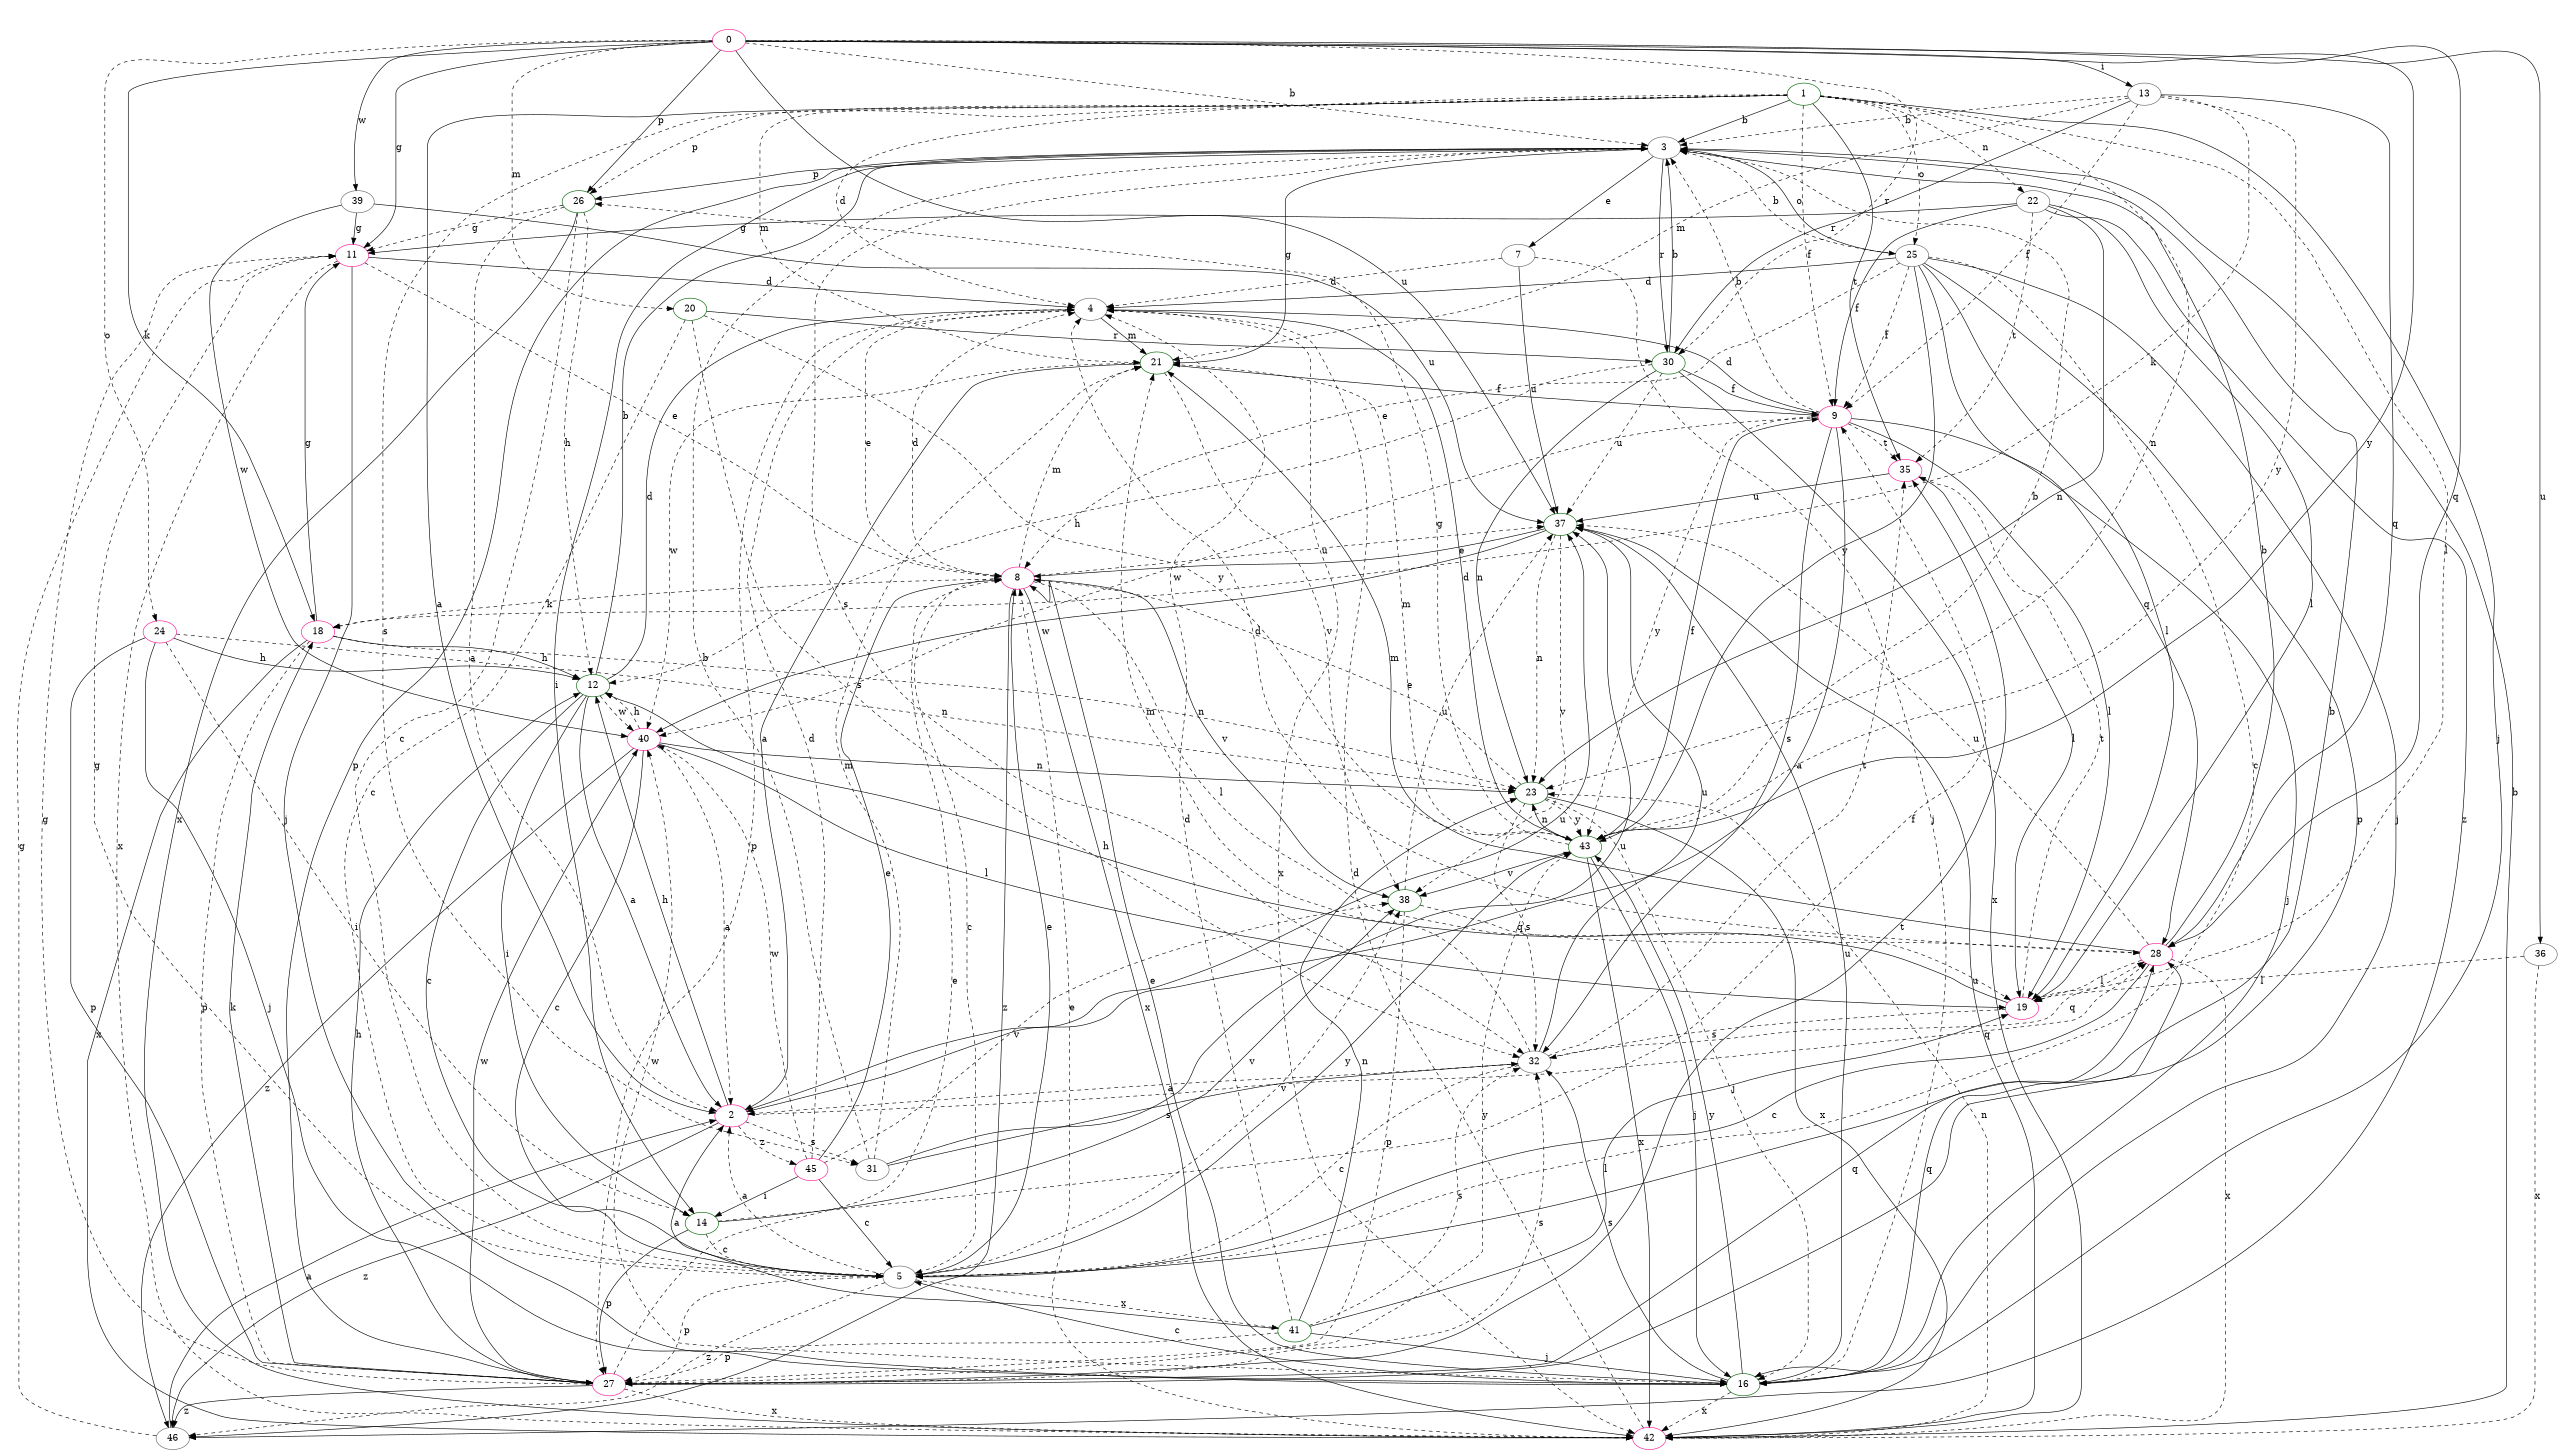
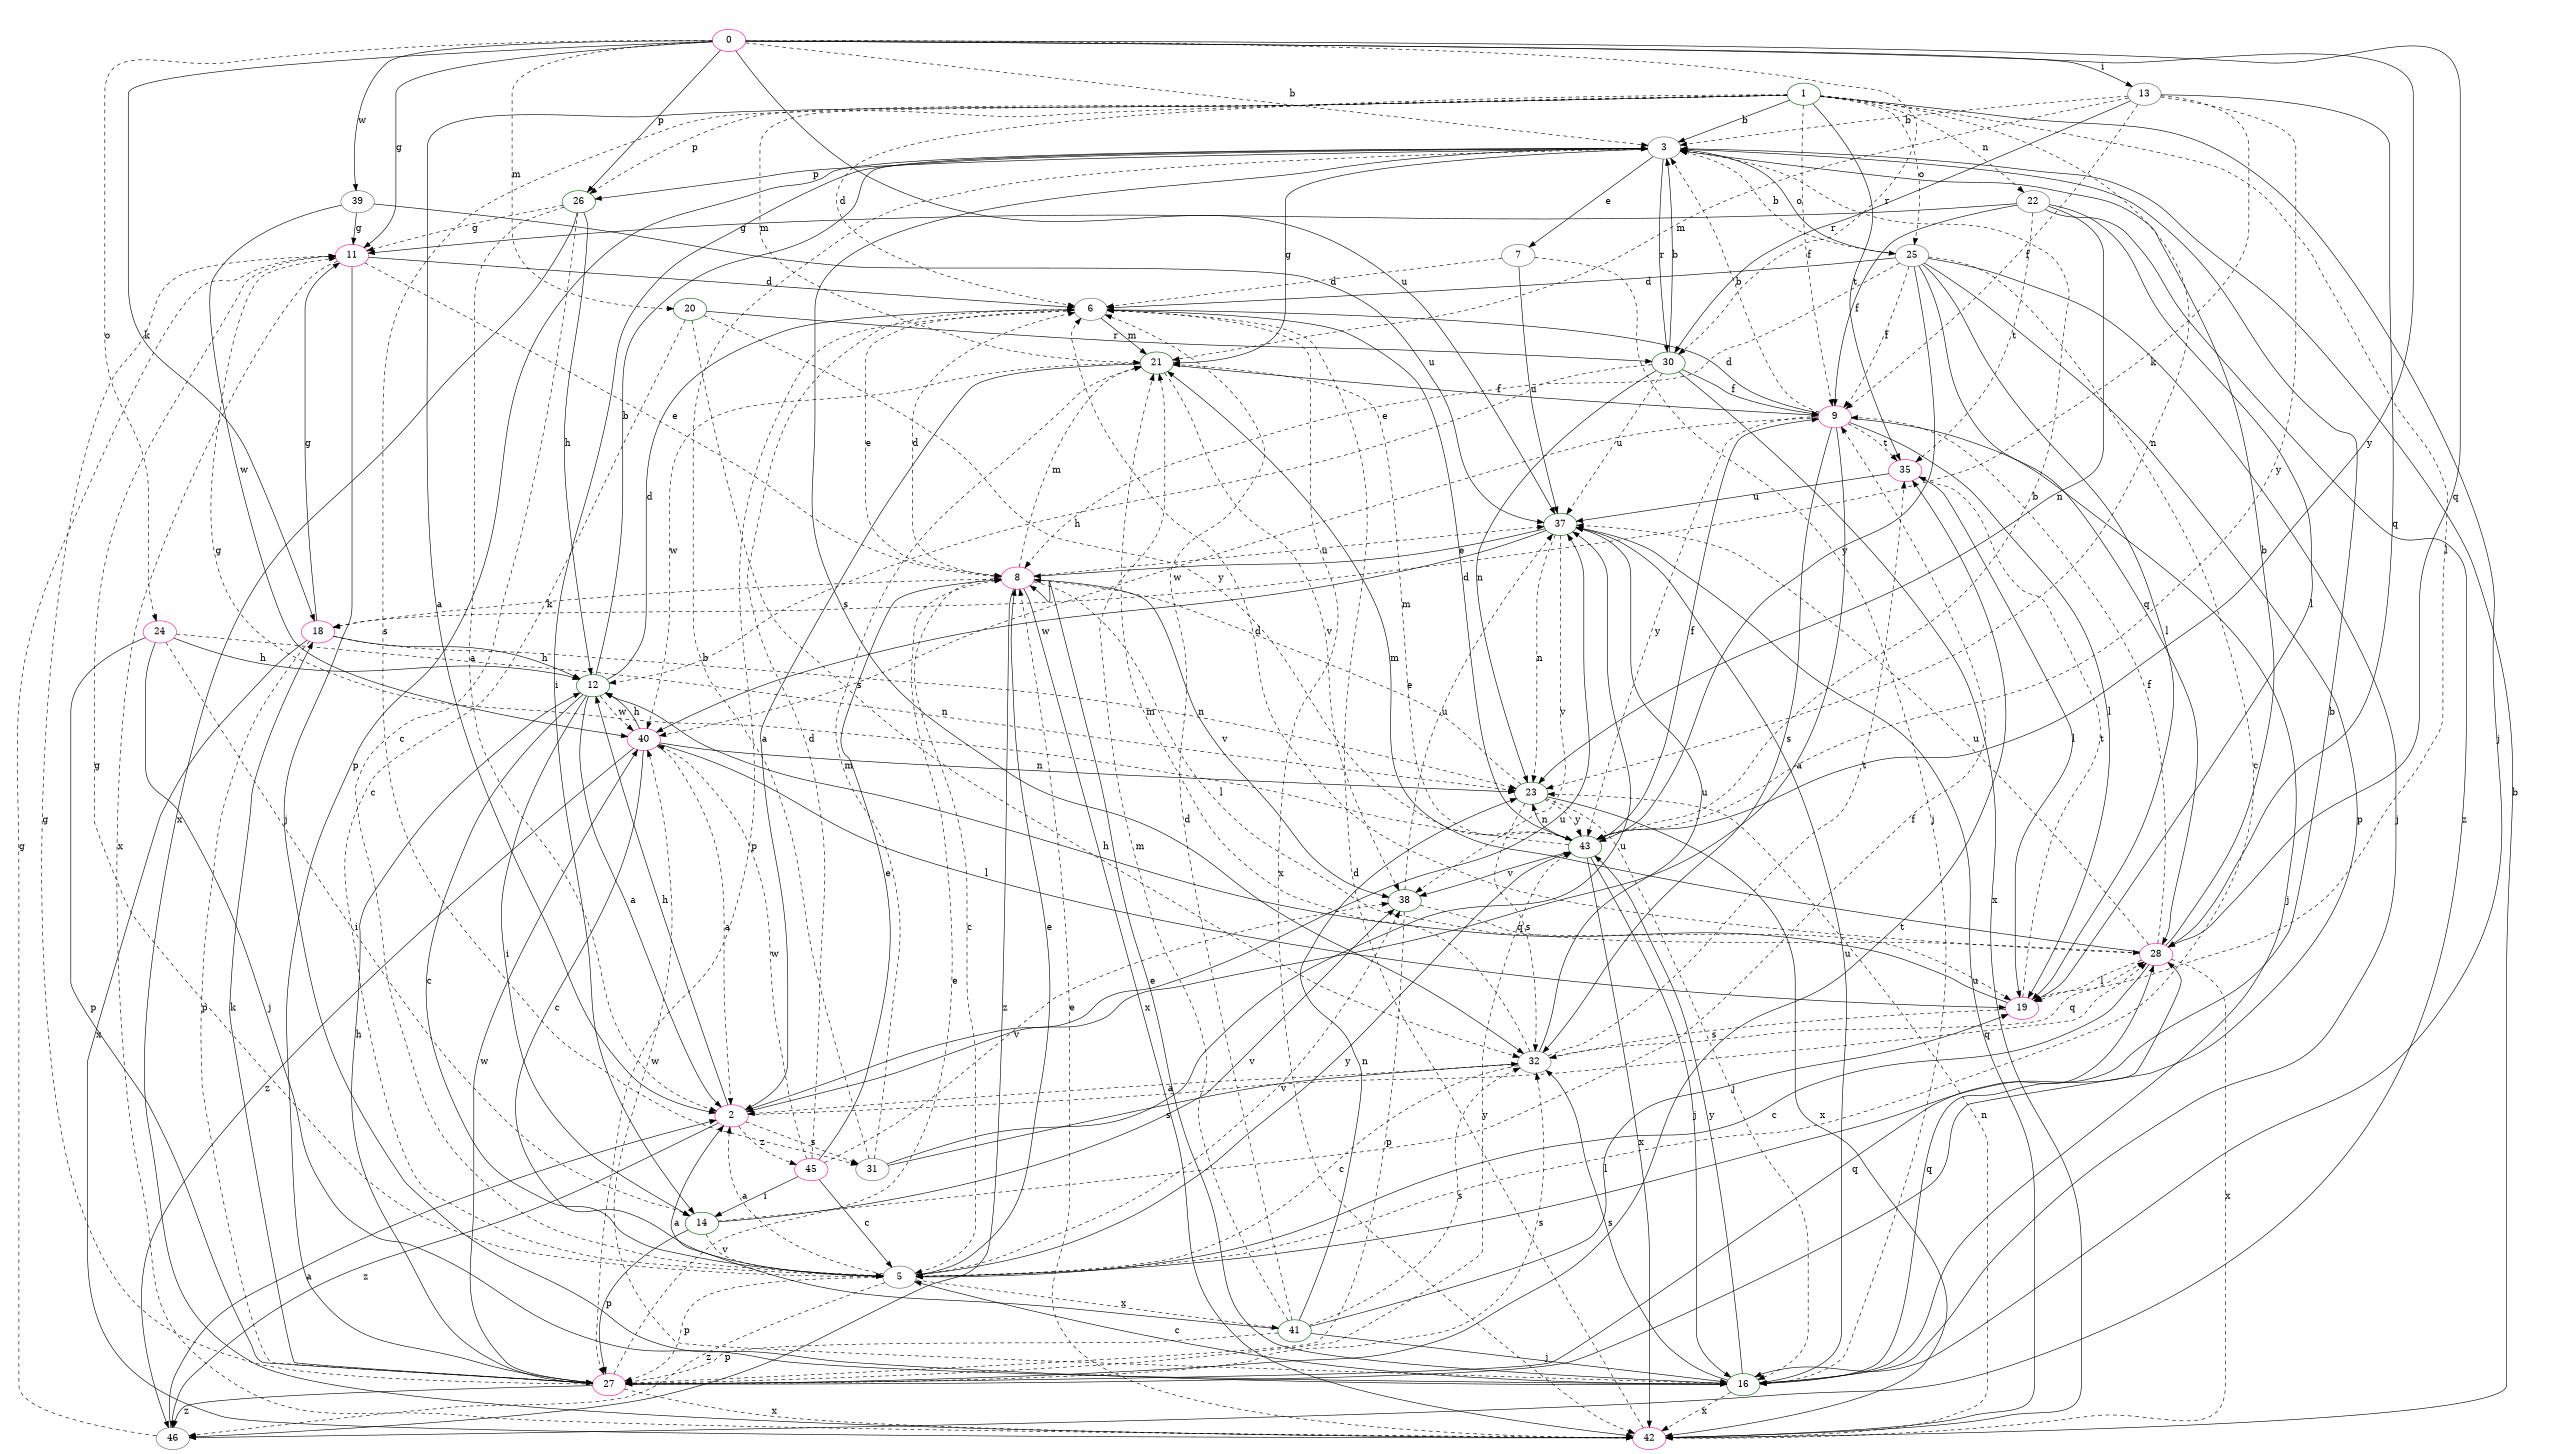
(1293, 272) -> (686, 723)
(1091, 309) -> (1091, 309)
(815, 435) -> (815, 435)
(565, 440) -> (565, 440)
none -> (2109, 618)
(628, 710) -> (628, 710)
none -> (1135, 856)
(2541, 955) -> none
(725, 1250) -> (725, 1250)
